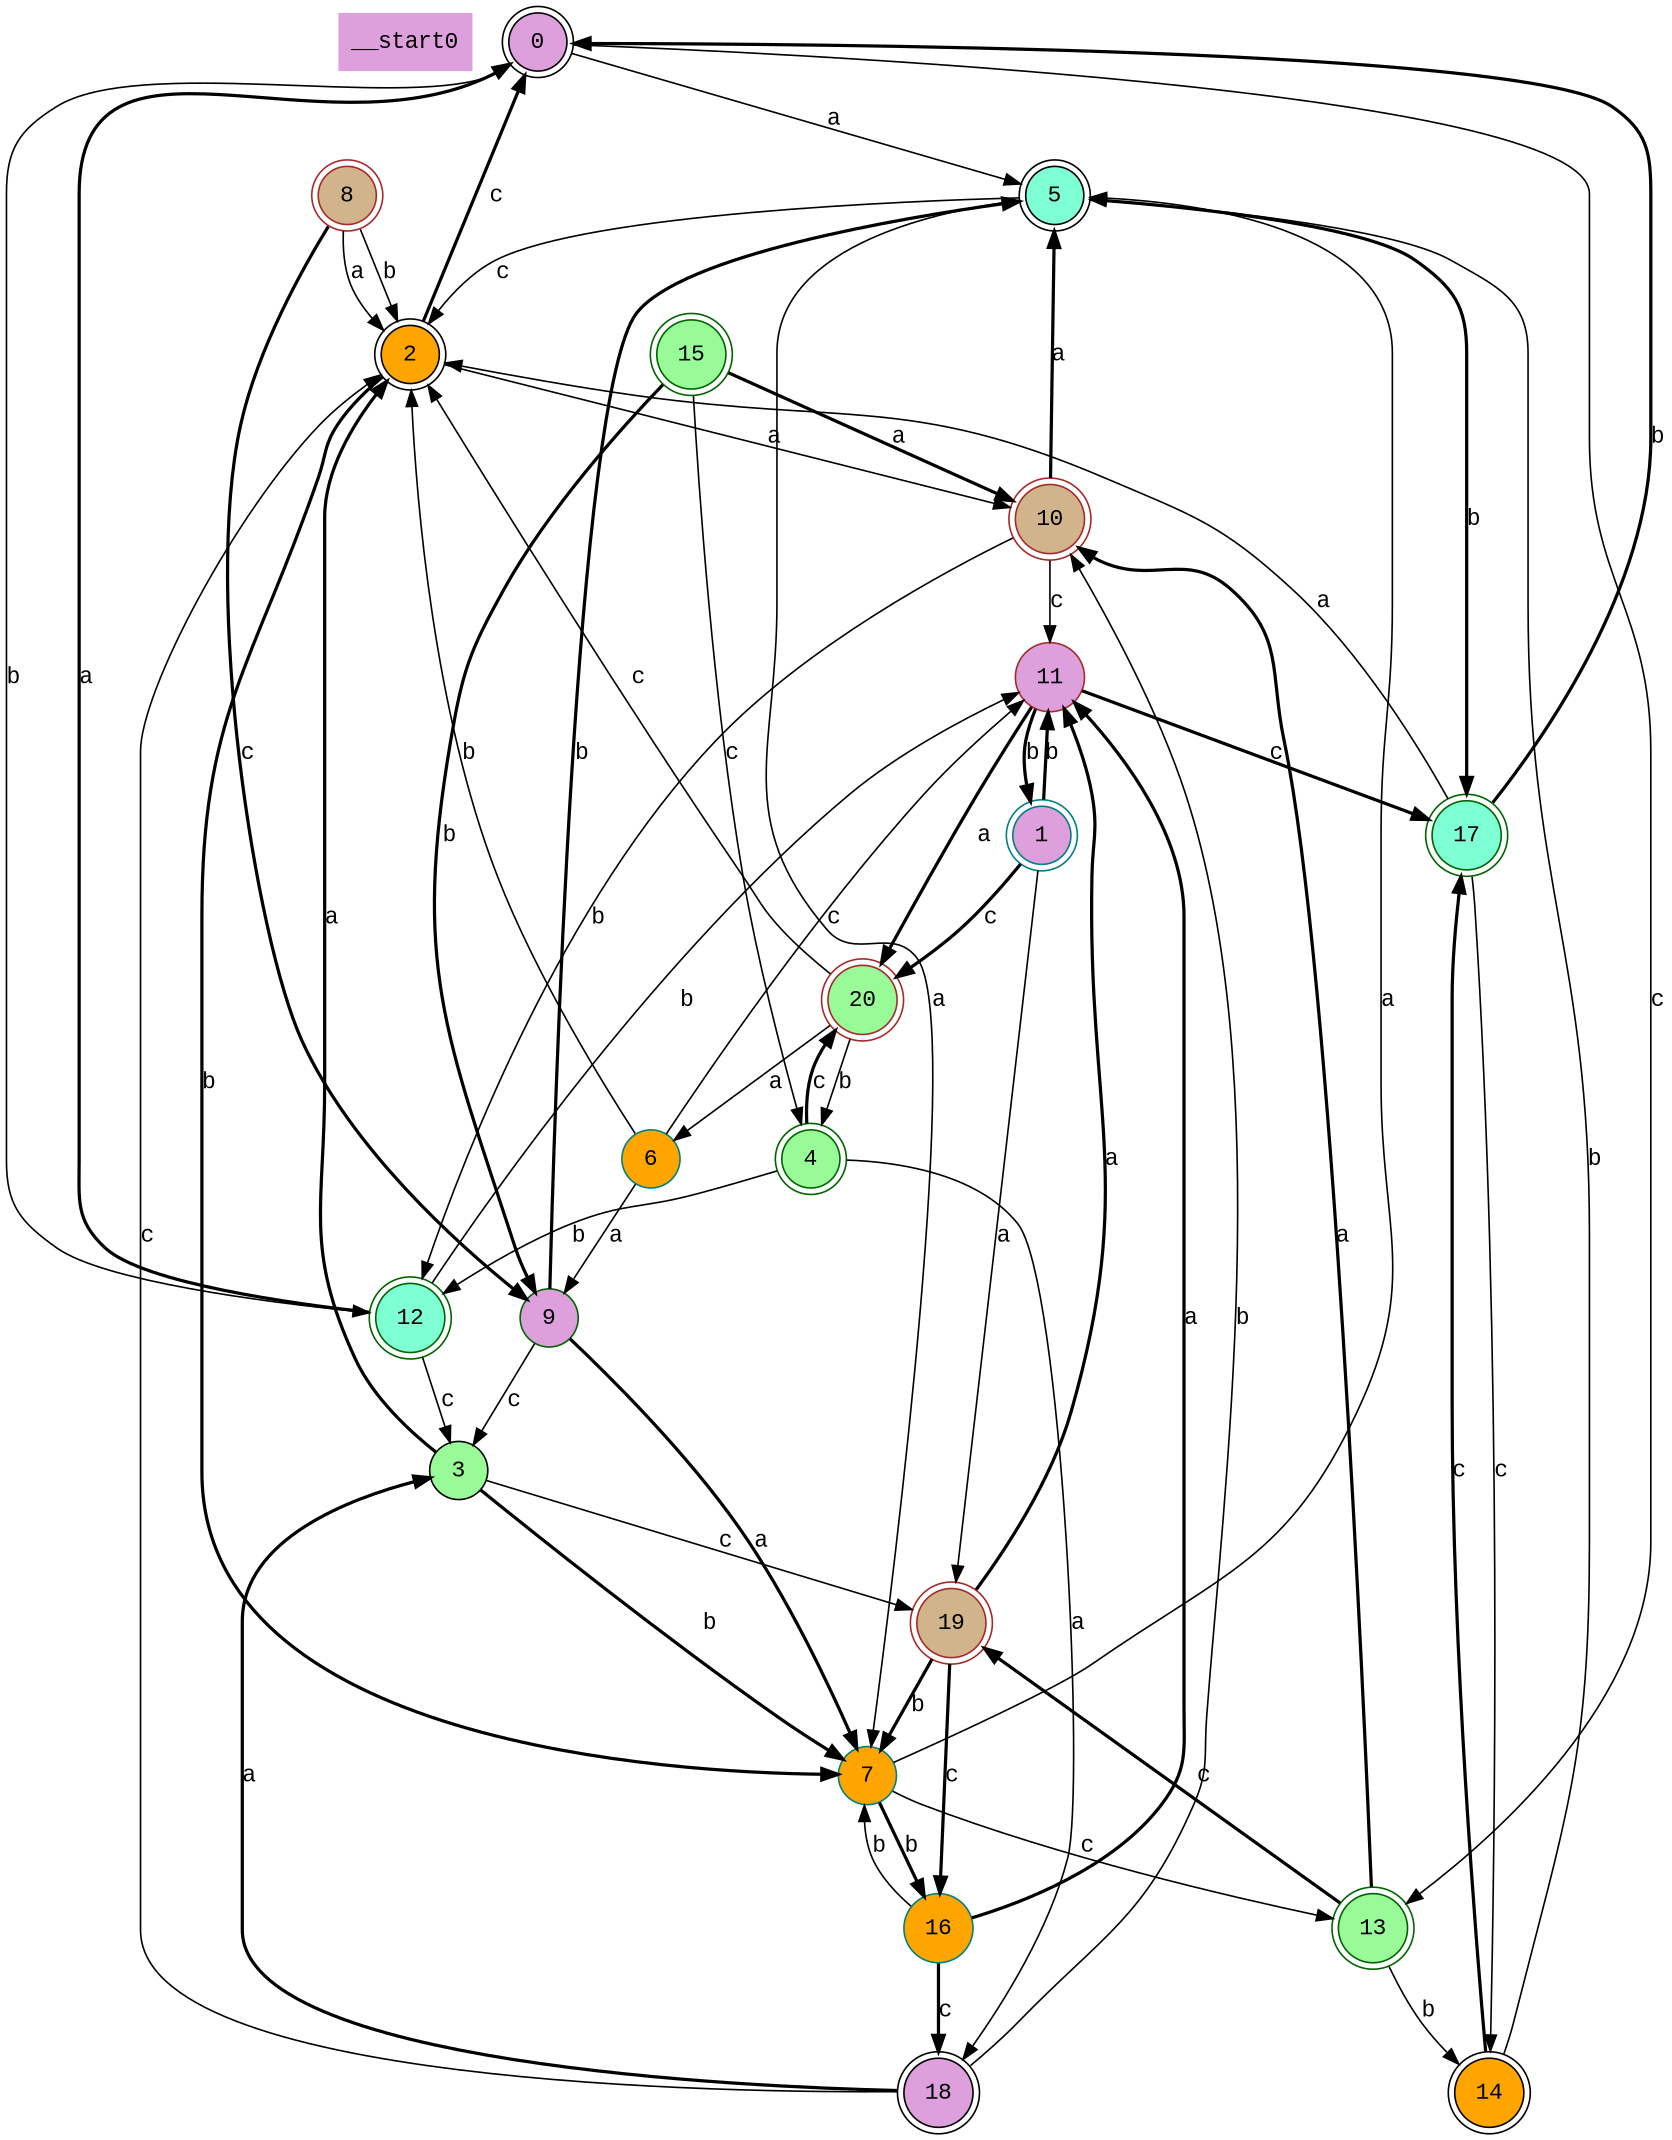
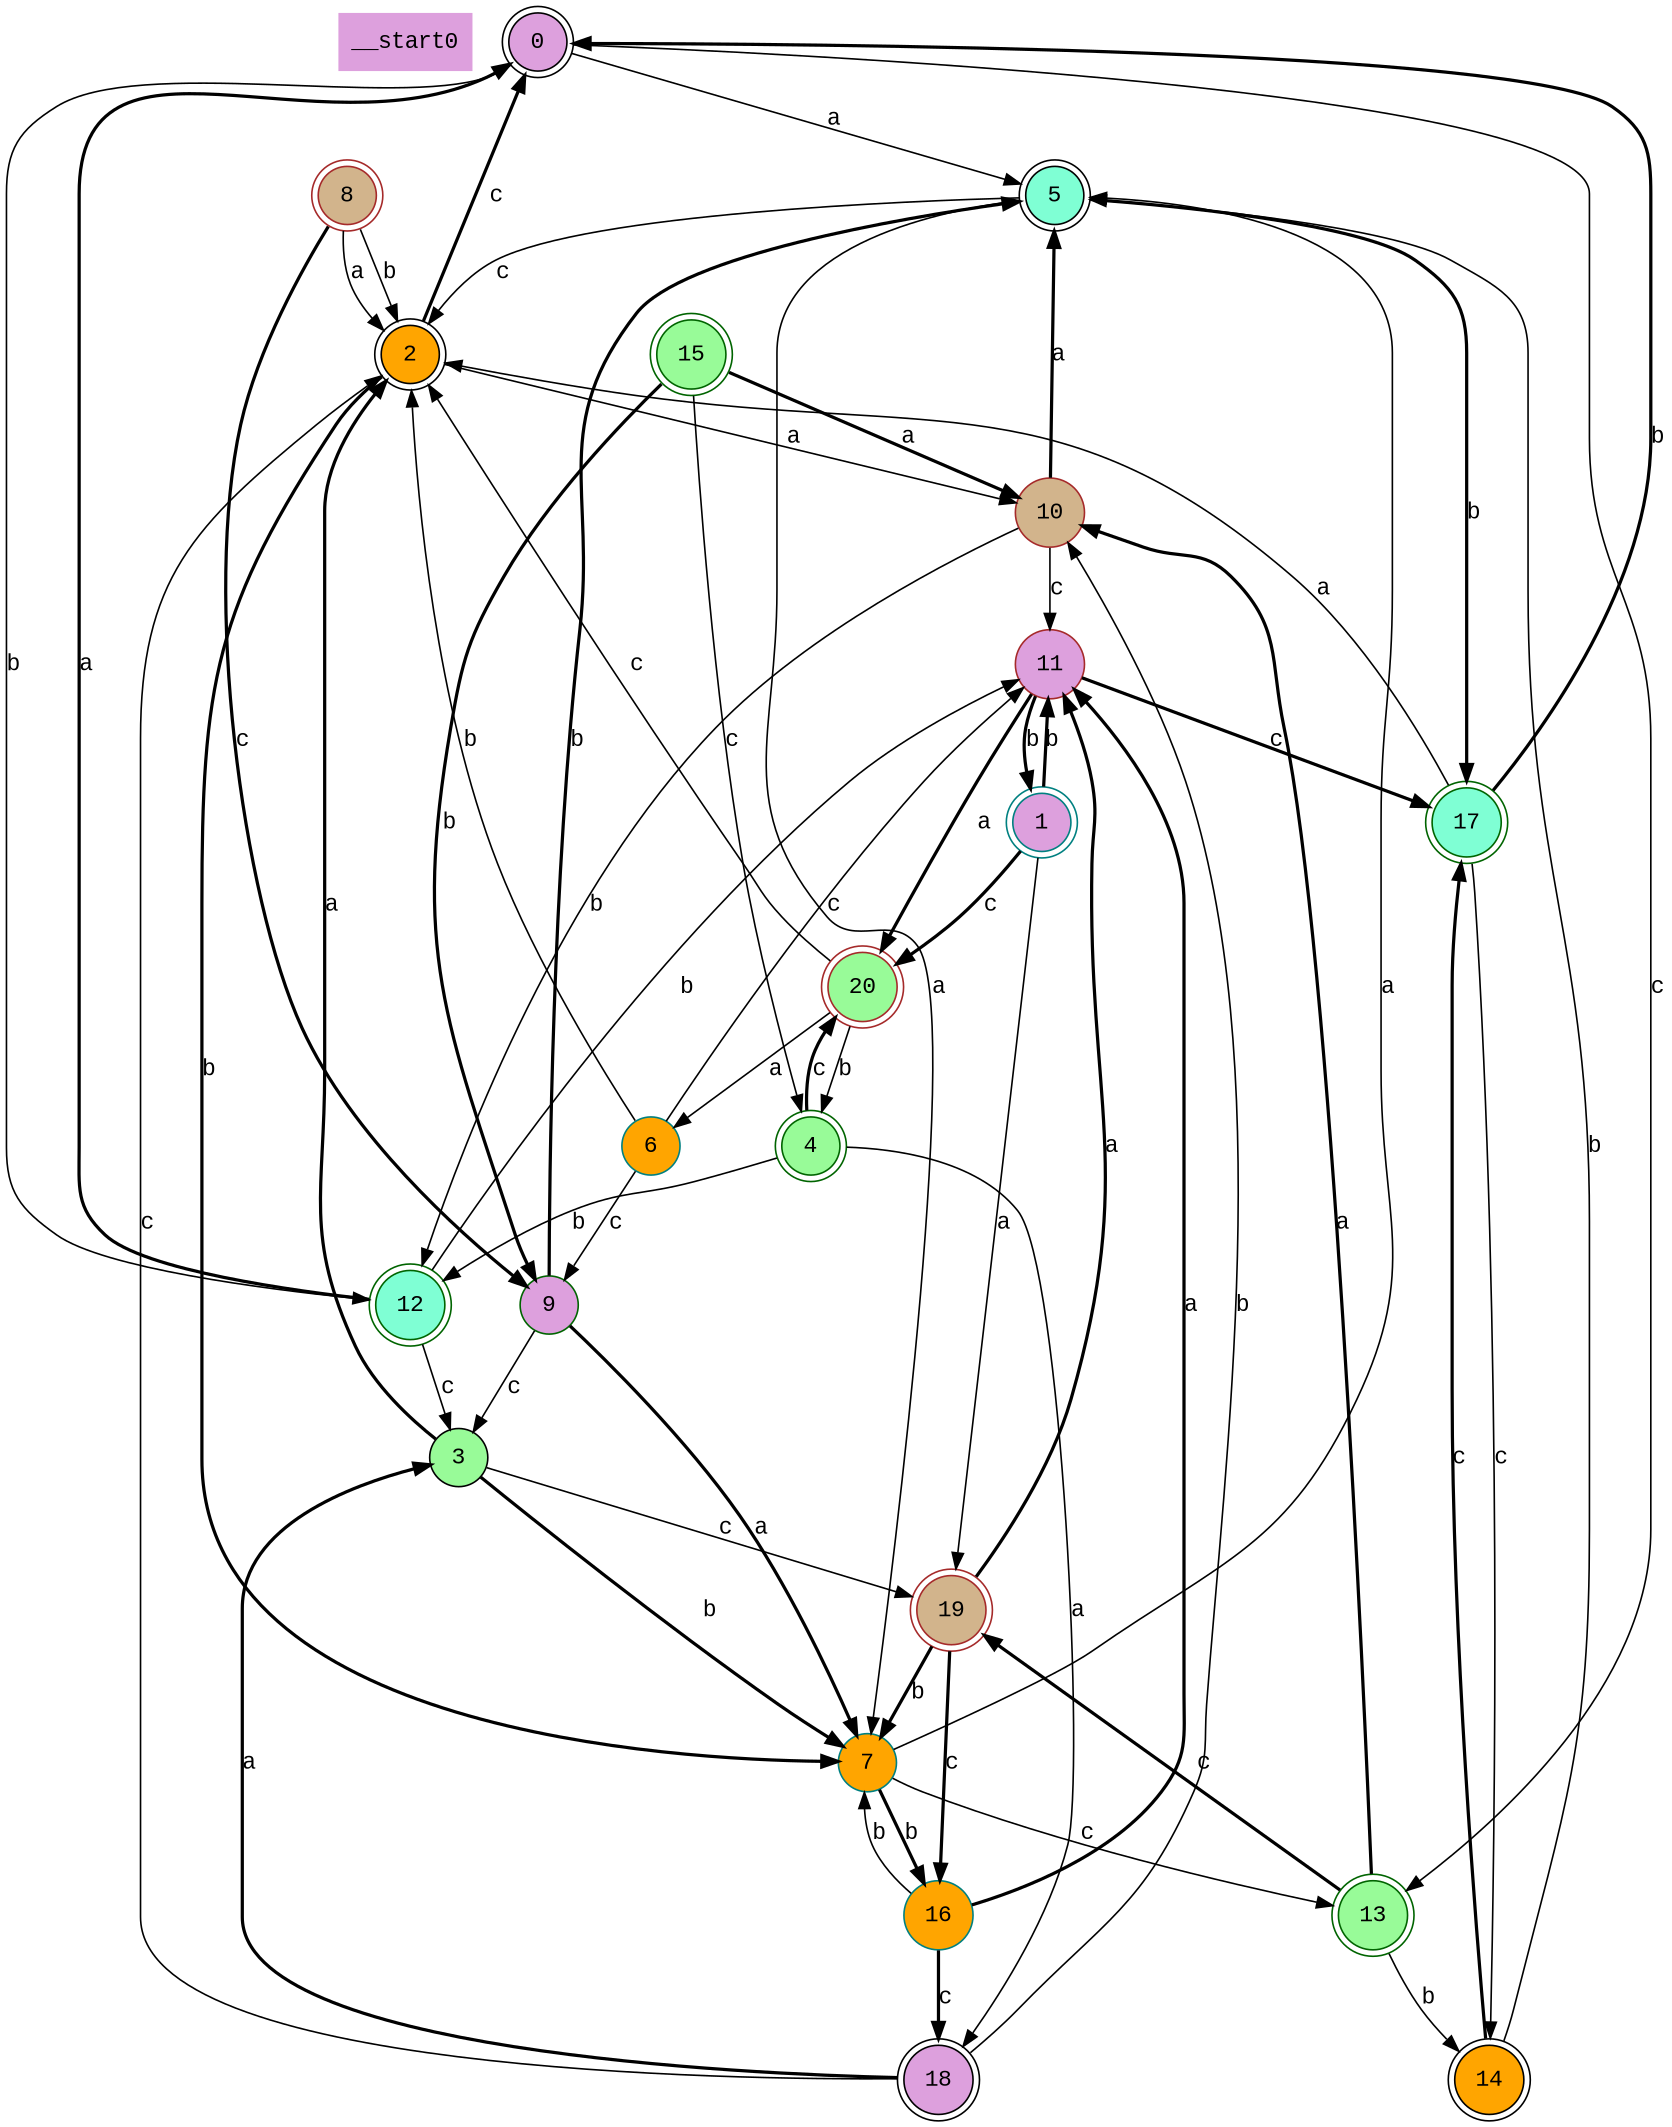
(1050, 519) -> (1050, 513)
(616, 1236) -> (616, 1223)
